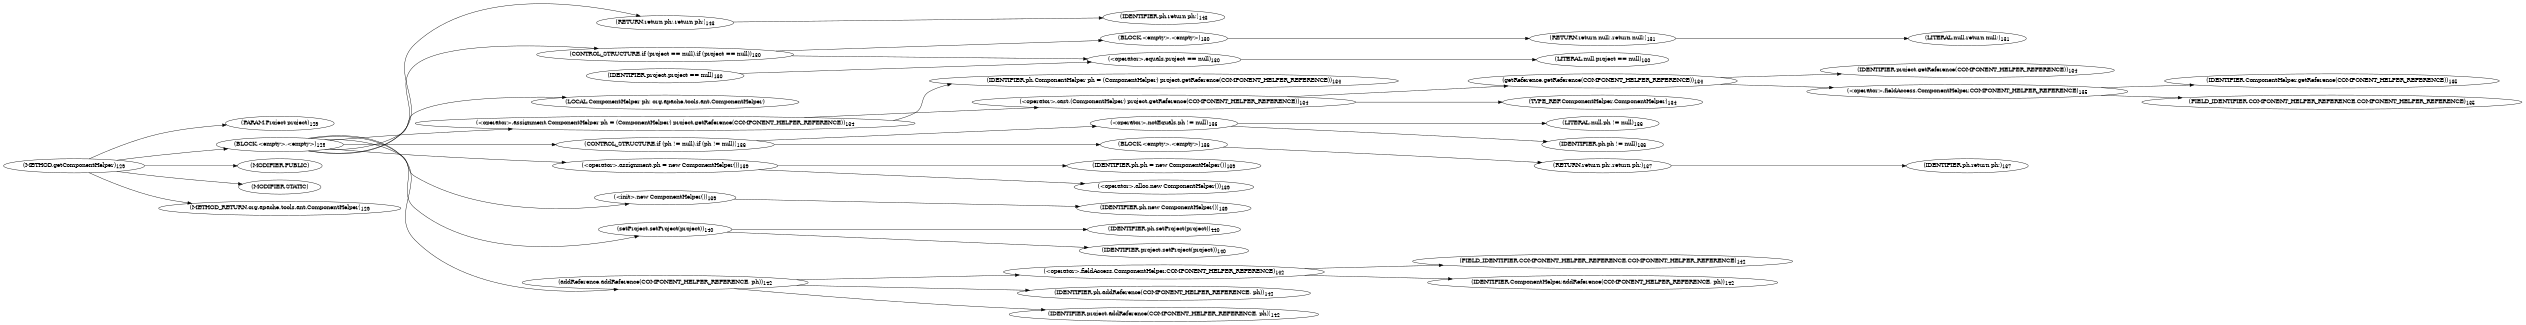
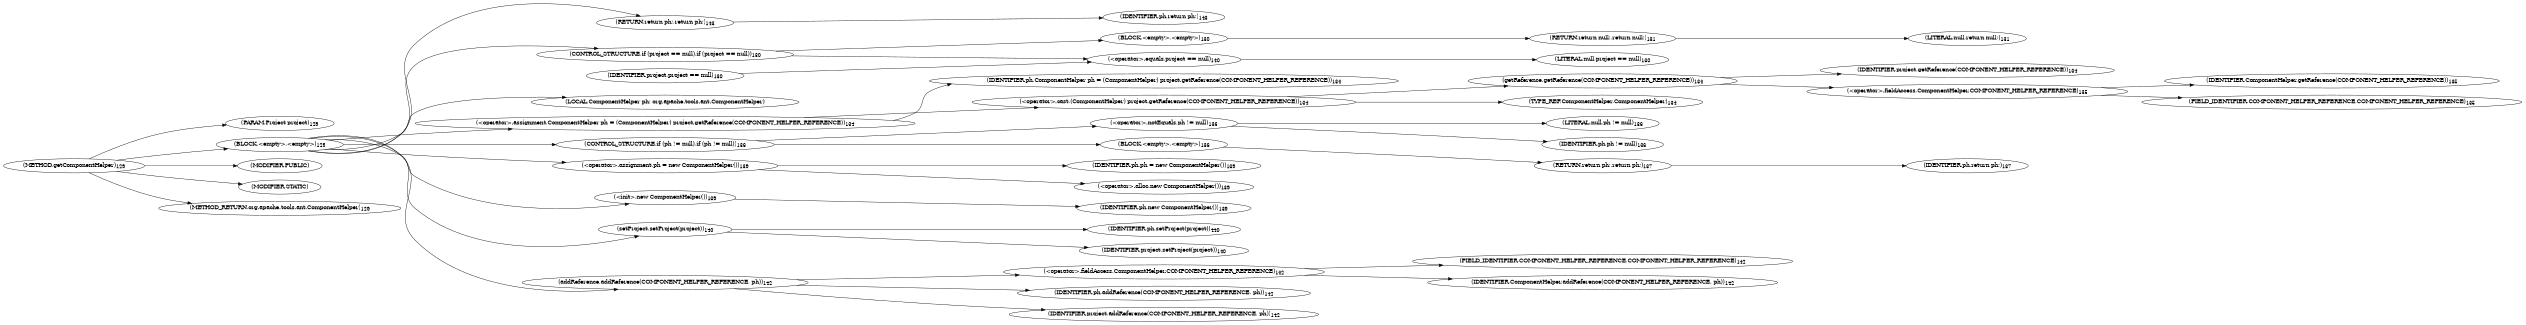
(1215, 59) -> (1215, 59)
